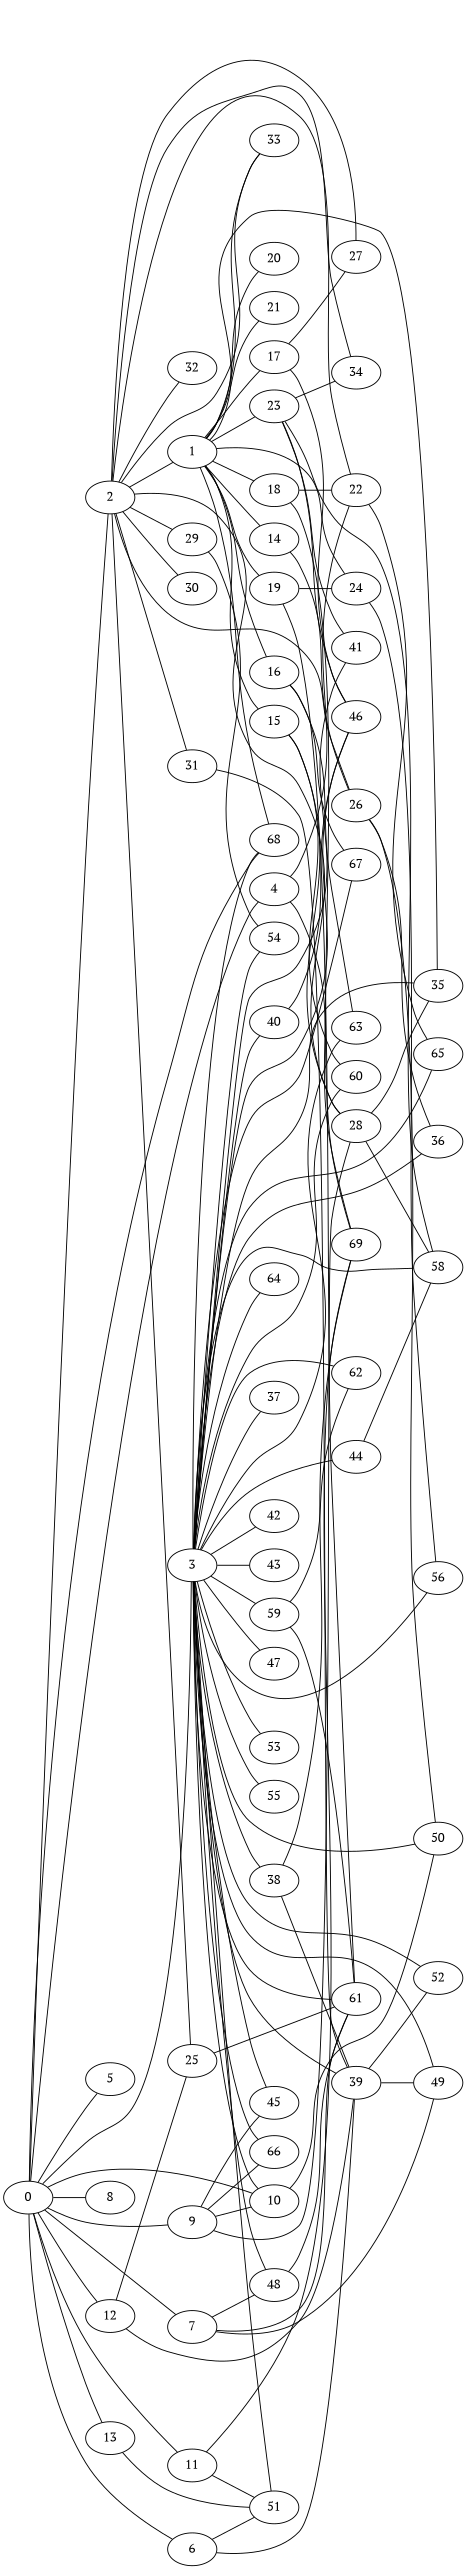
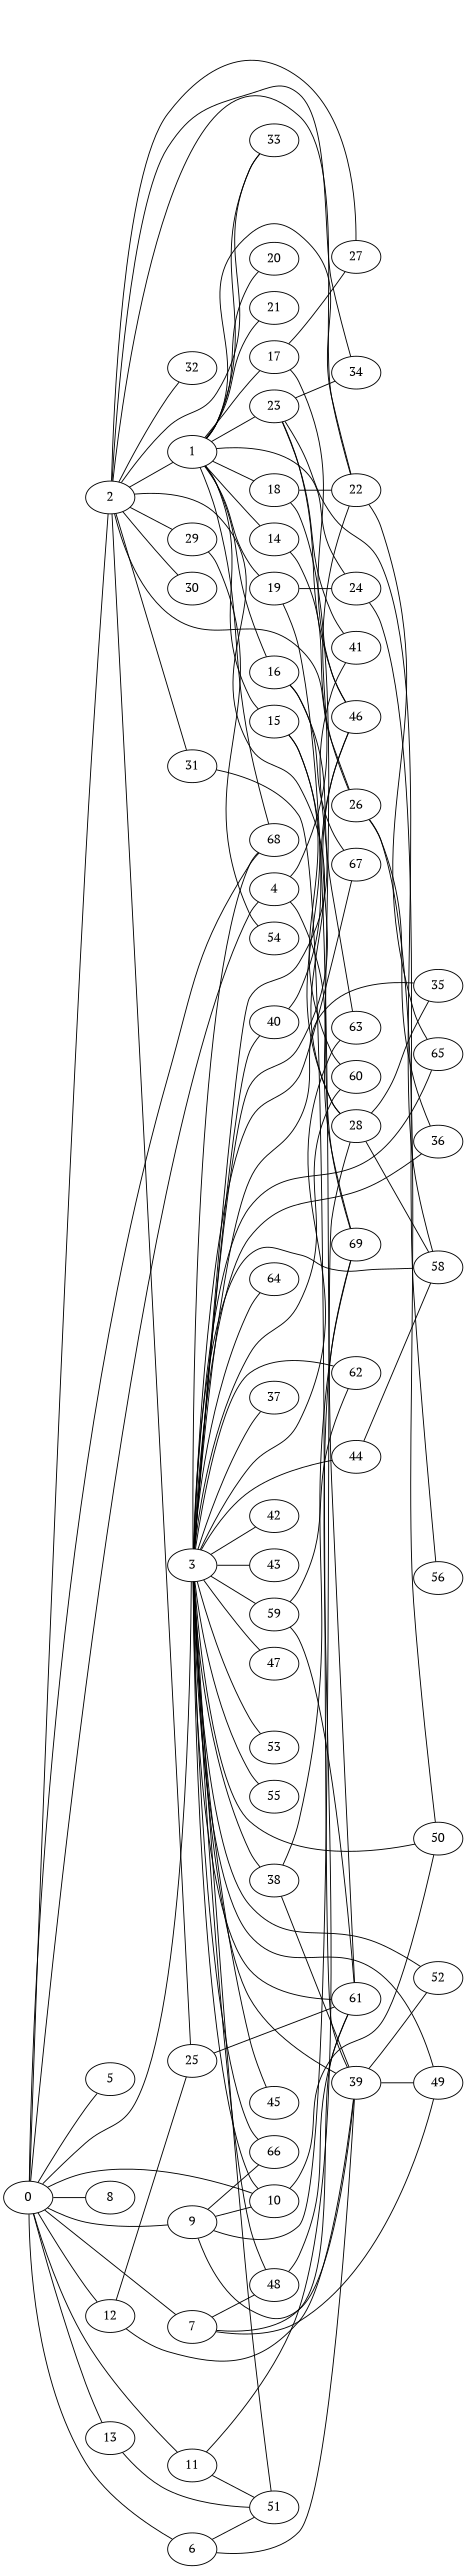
(416, 412) -> (291, 229)
(215, 1248) -> none
(296, 1697) -> none
(228, 2160) -> (267, 2317)
